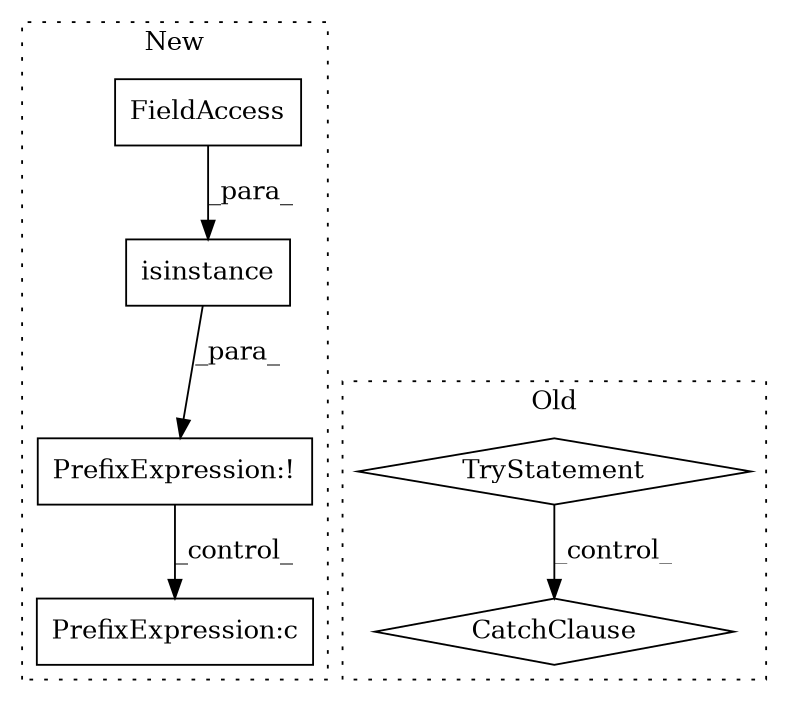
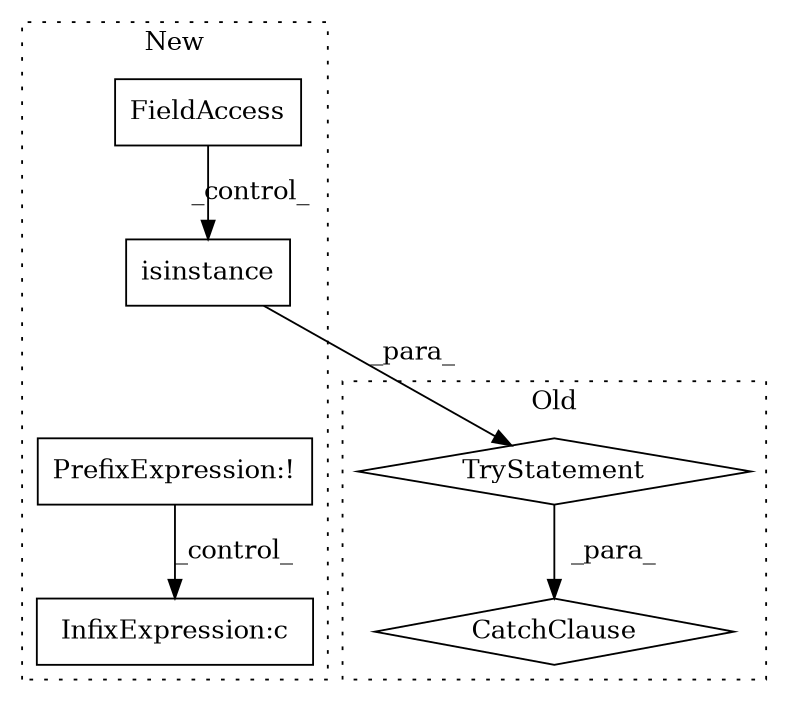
(250, 192) -> (250, 192)
(193, 362) -> (374, 368)
(613, 552) -> (613, 552)
(175, 632) -> (175, 632)
